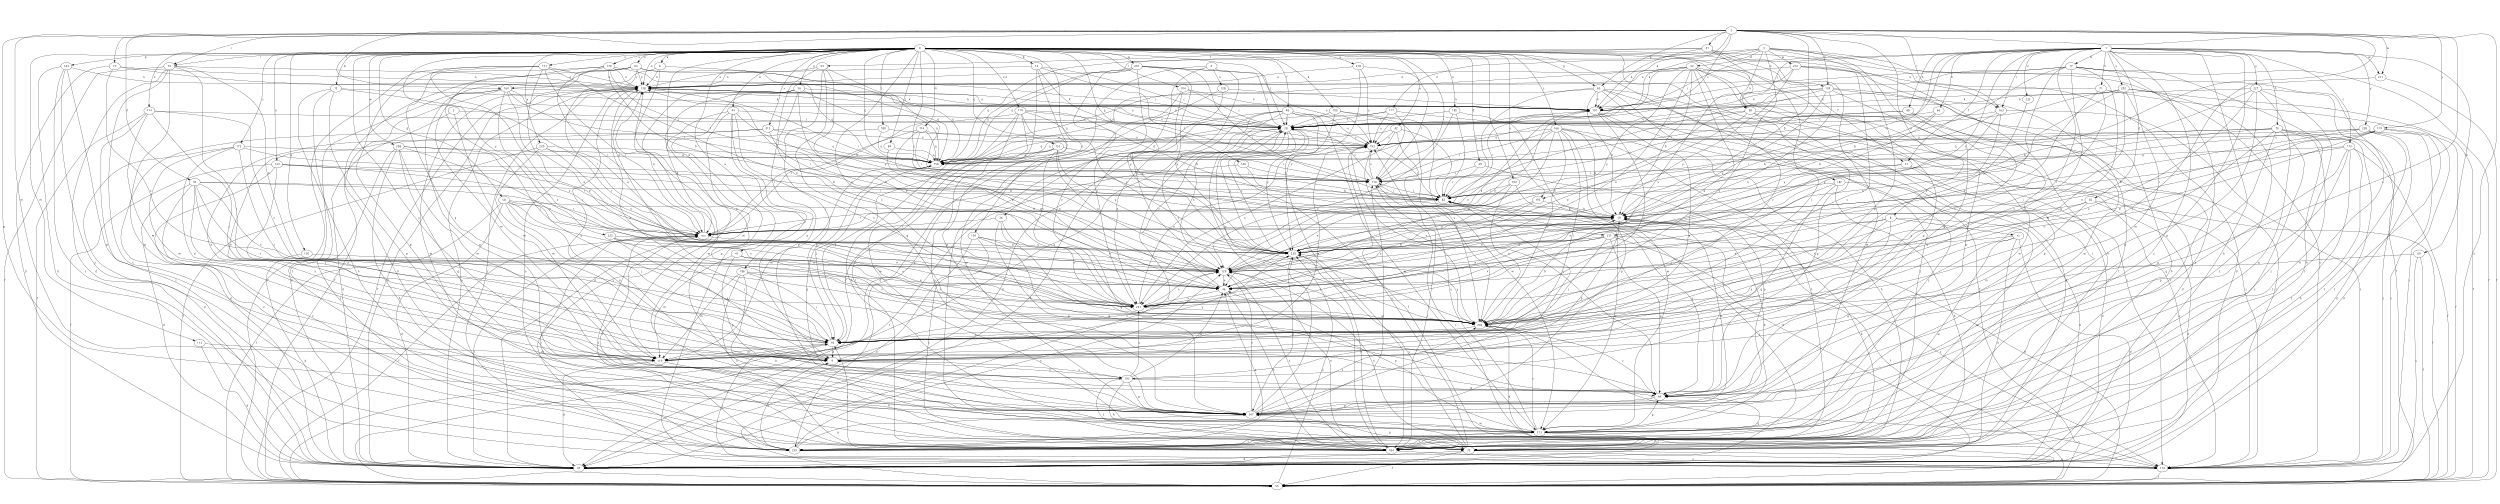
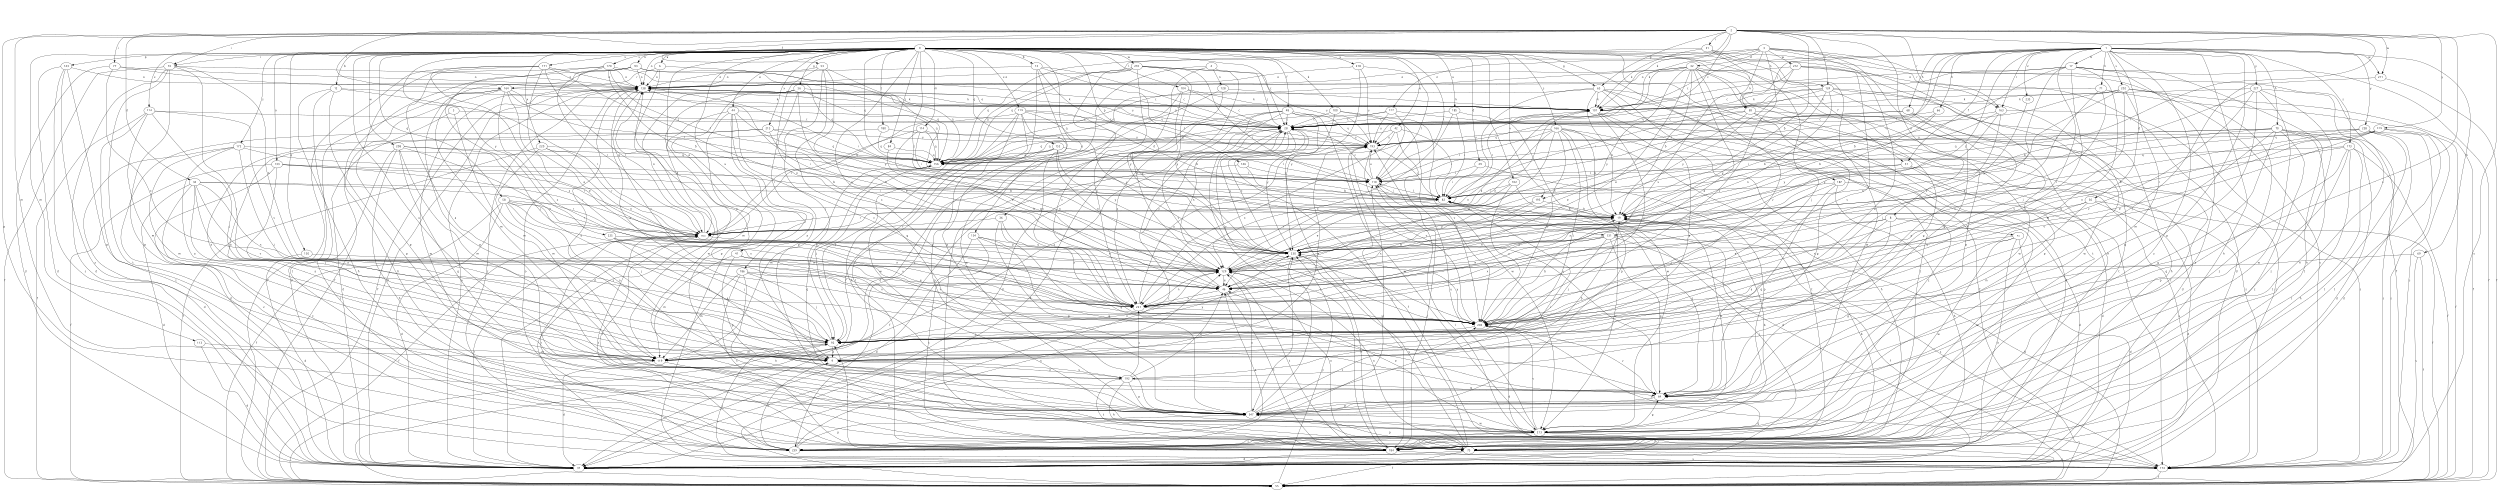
(1266, 54) -> (1115, 37)
(918, 247) -> none
